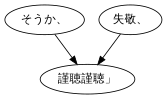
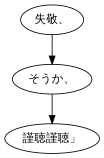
(112, 46) -> (52, 45)
